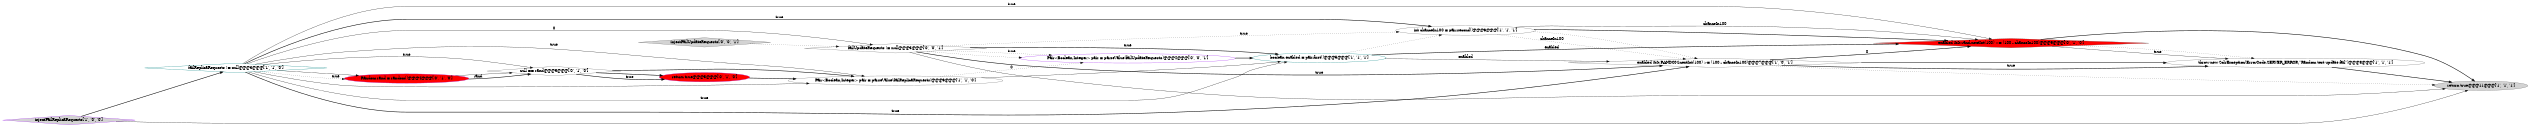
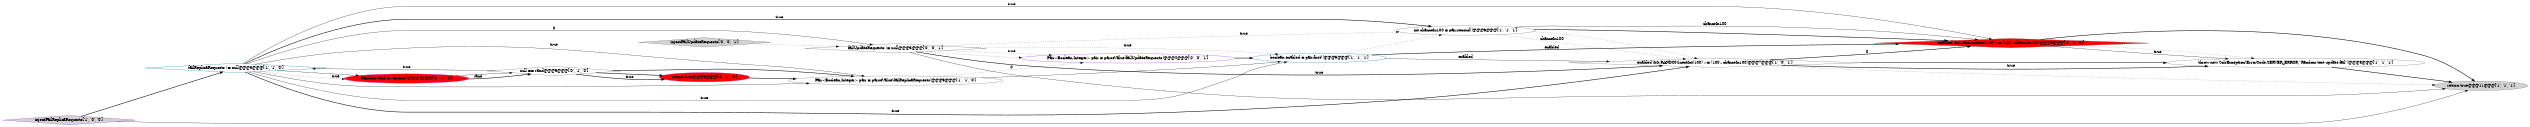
(1123, 48) -> (1123, 48)
(397, 57) -> (405, 70)
